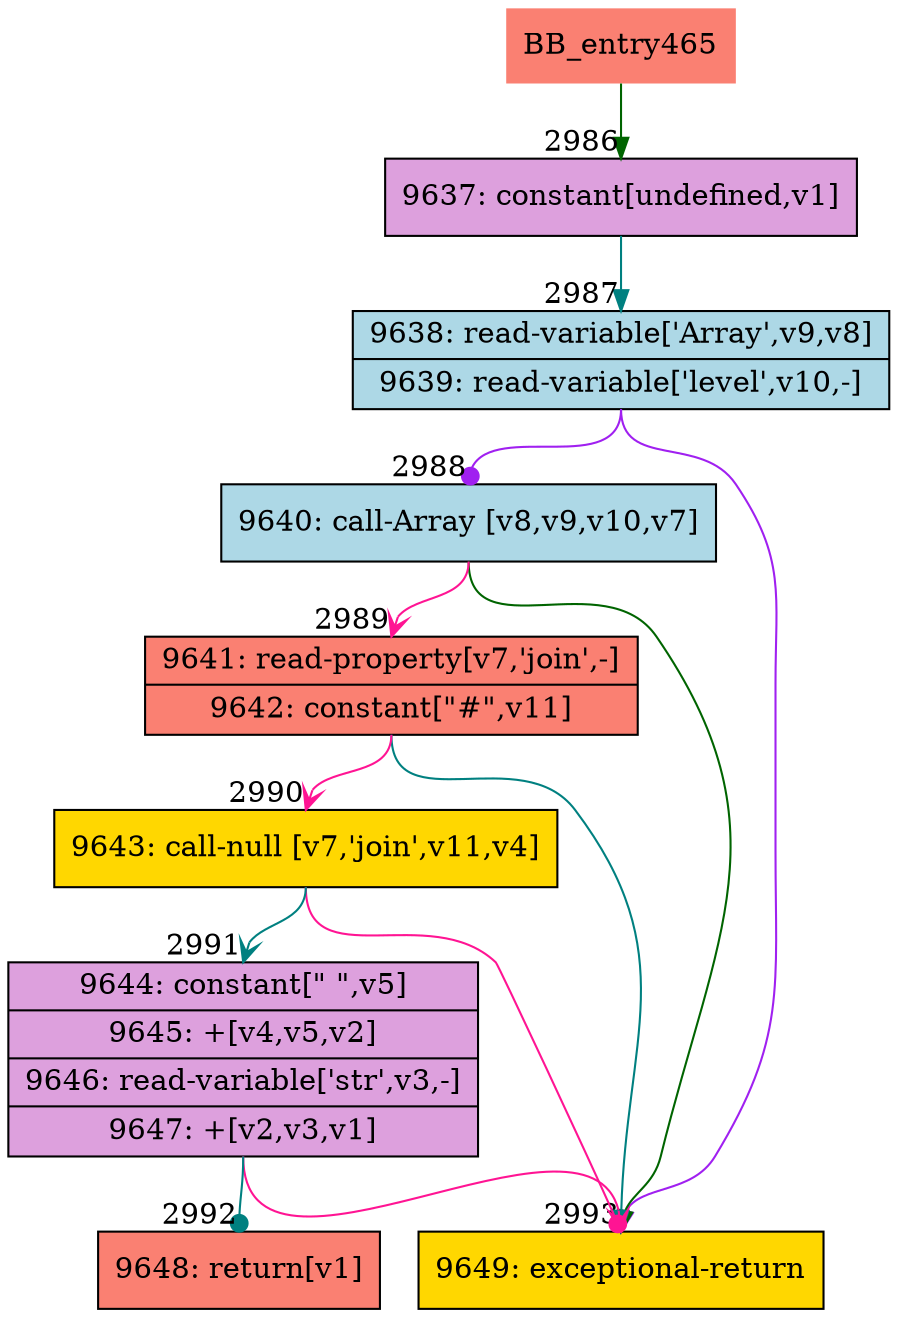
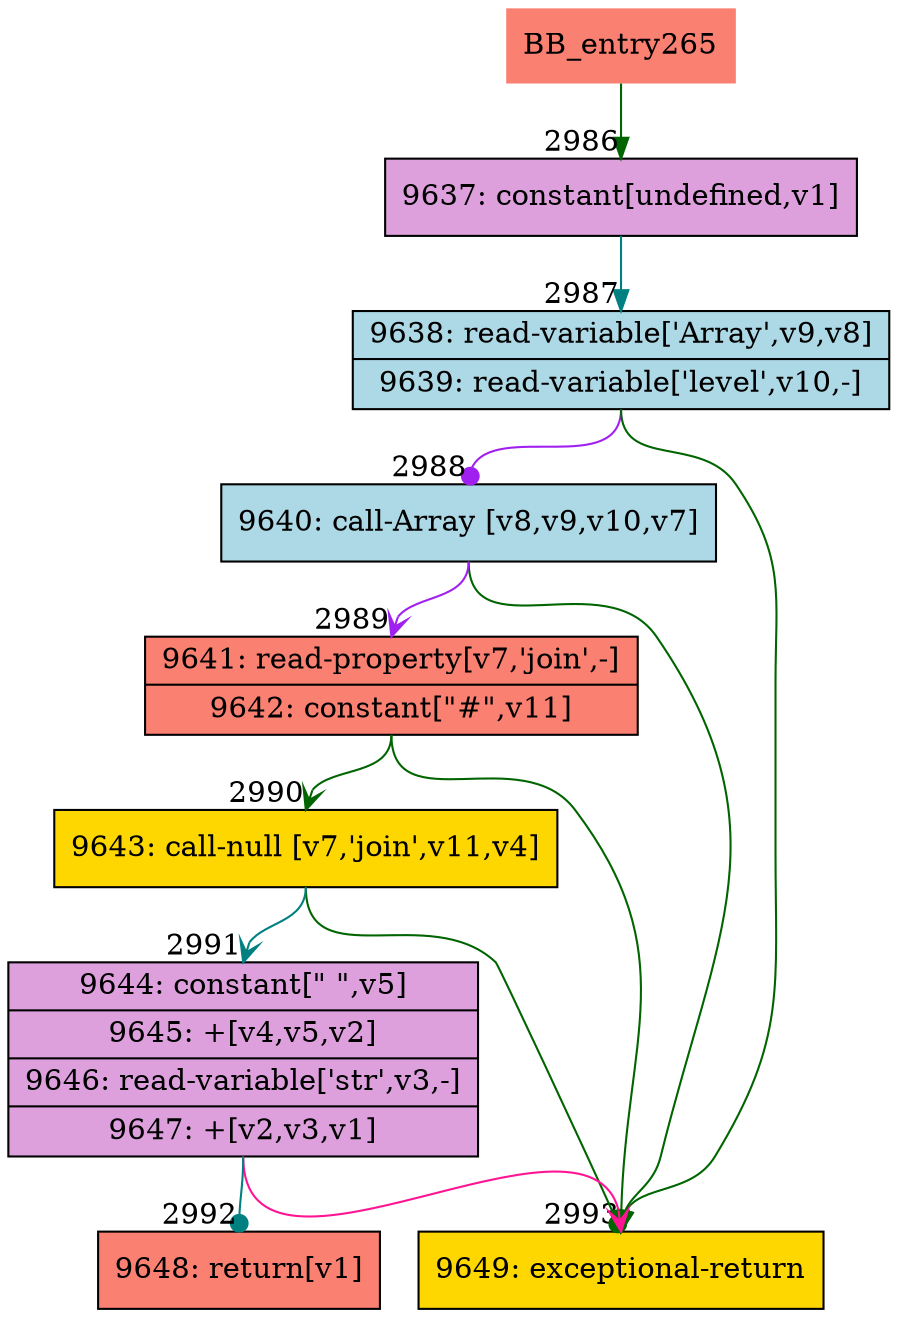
(621, 46) -> (621, 46)
(440, 595) -> (440, 595)
(359, 769) -> (359, 769)
(776, 802) -> (776, 802)
(623, 896) -> (623, 896)
(508, 987) -> (508, 987)
